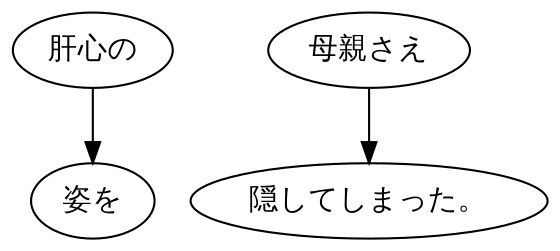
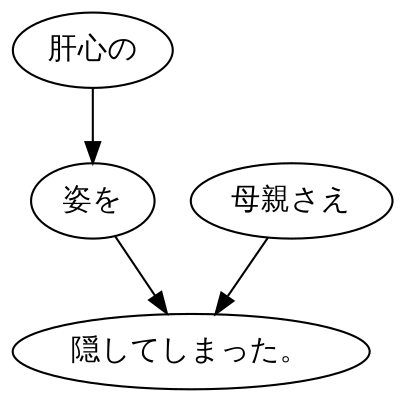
none -> (135, 266)
